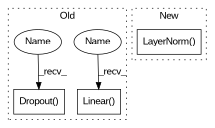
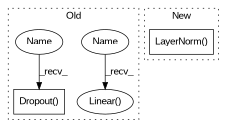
(99, 102) -> (105, 102)
